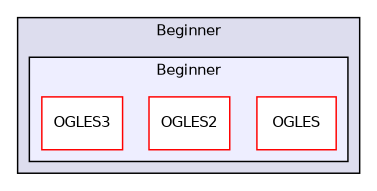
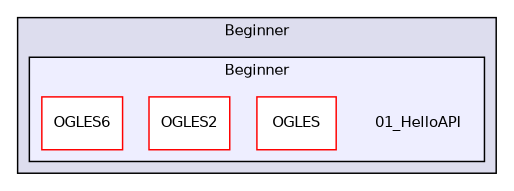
(82, 123) -> (82, 123)
none -> (418, 123)
